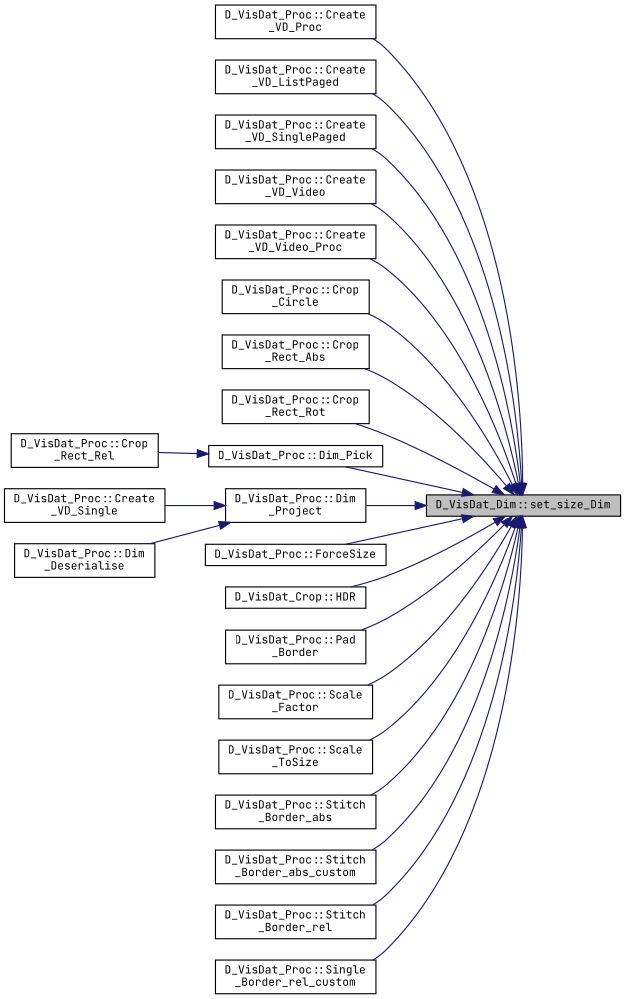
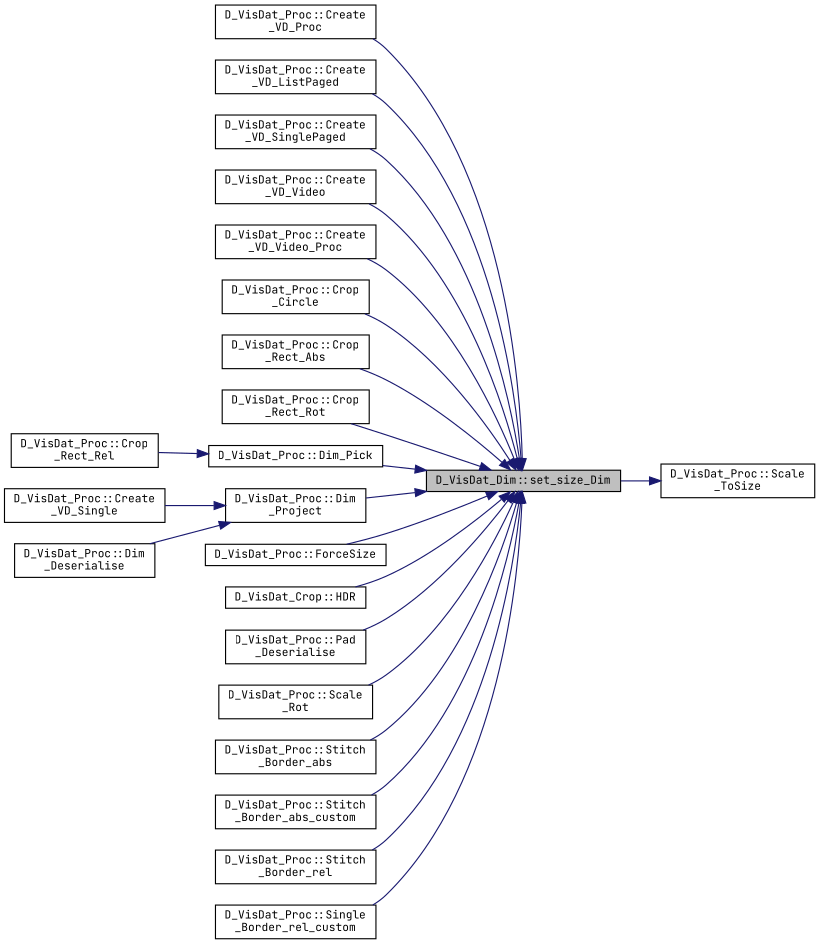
(459, 645) -> (635, 481)
(296, 647) -> (296, 647)
(296, 702) -> (296, 702)
